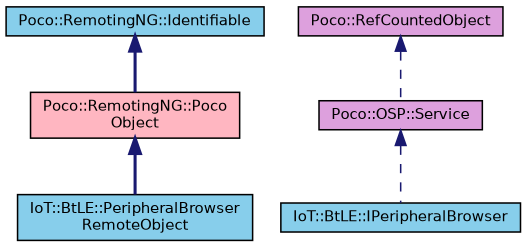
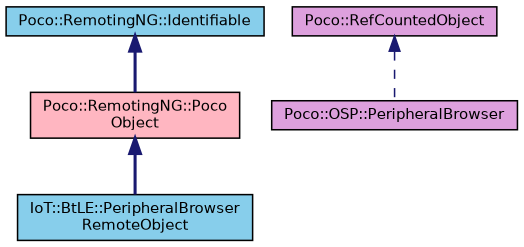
(401, 115) -> (395, 115)
(401, 218) -> none
